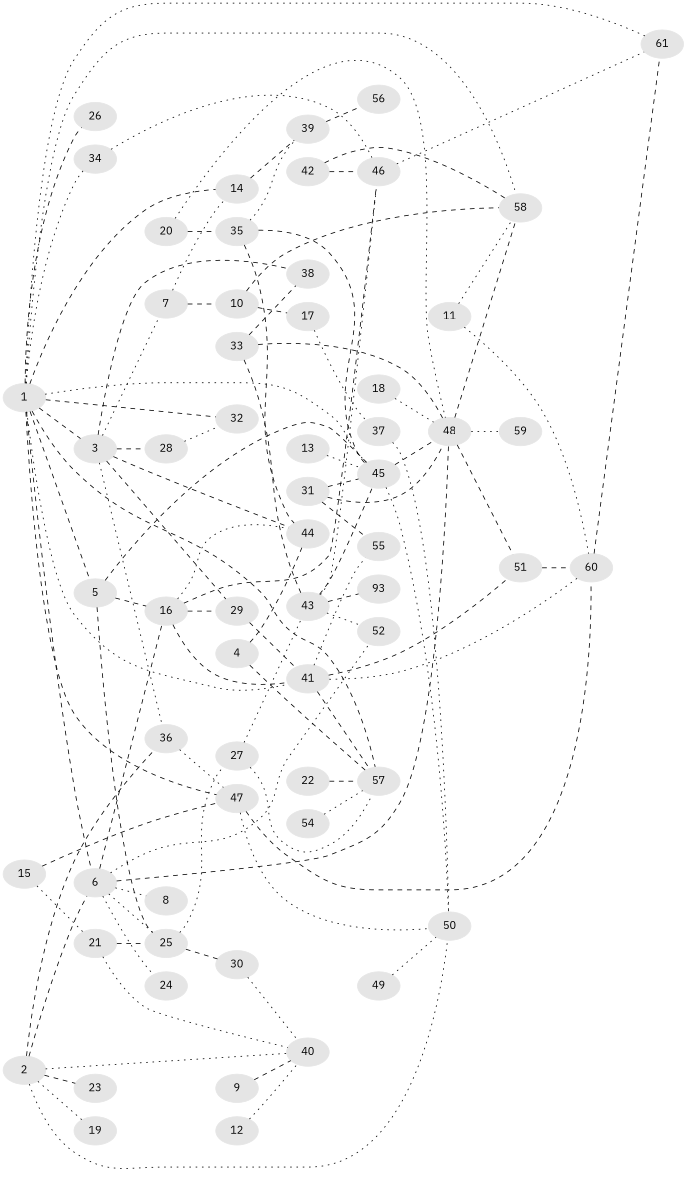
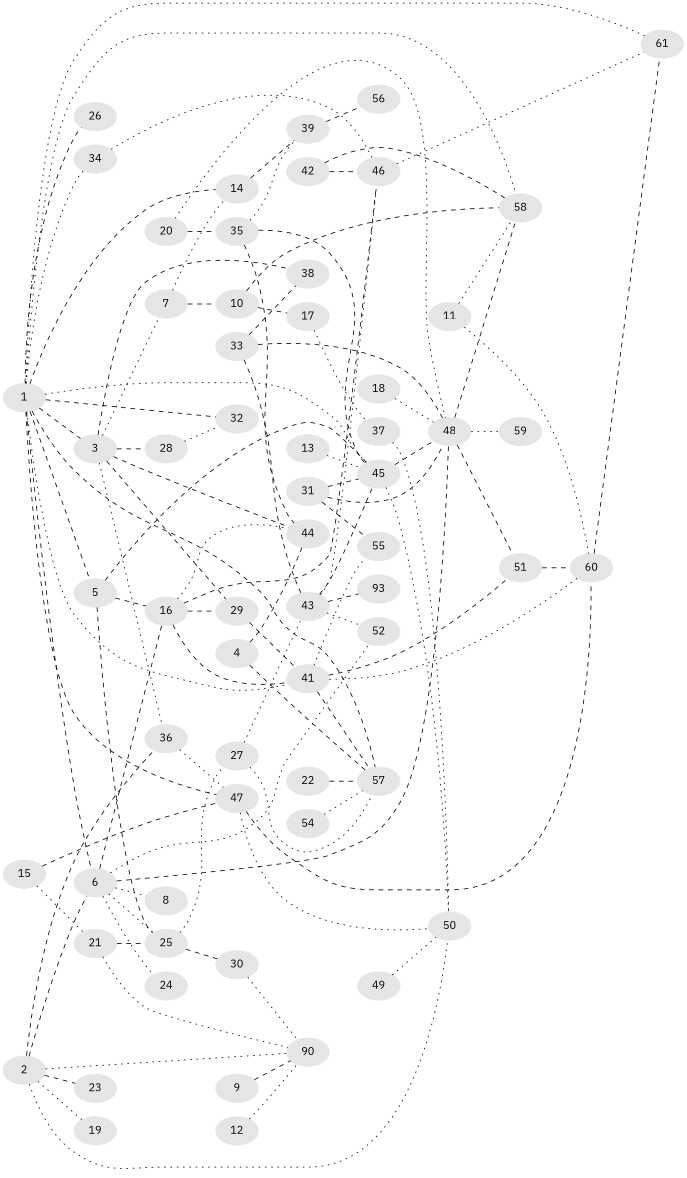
(308, 1052) -> (308, 1052)
